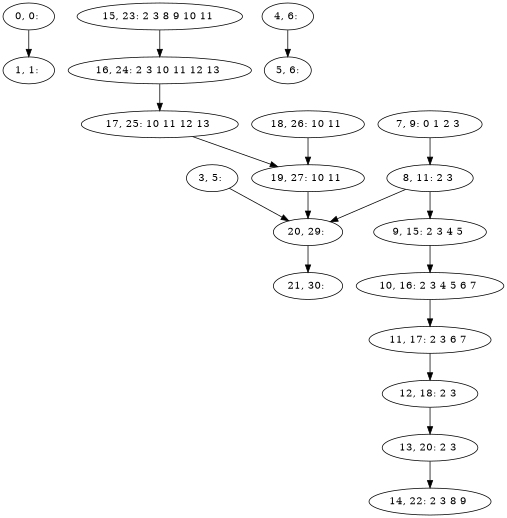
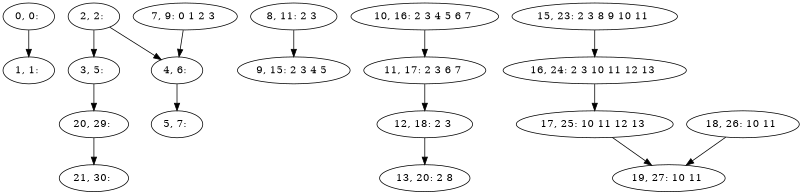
none -> (94, 16)
(288, 70) -> (177, 124)
(430, 148) -> (182, 40)
(308, 201) -> none
(372, 204) -> none
(430, 255) -> none
(430, 448) -> (425, 178)
(430, 502) -> none
